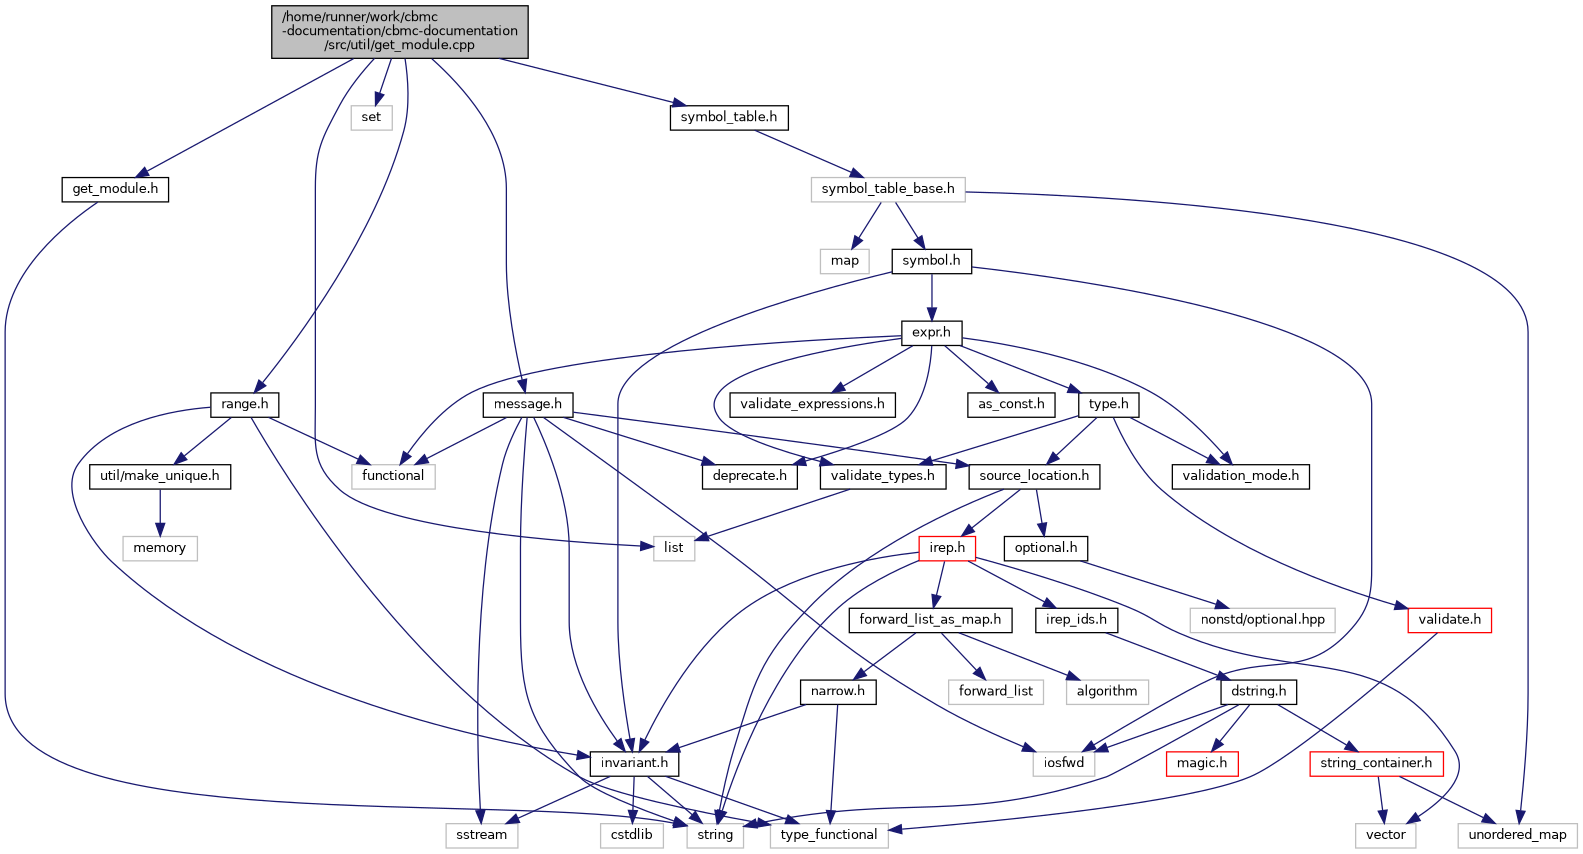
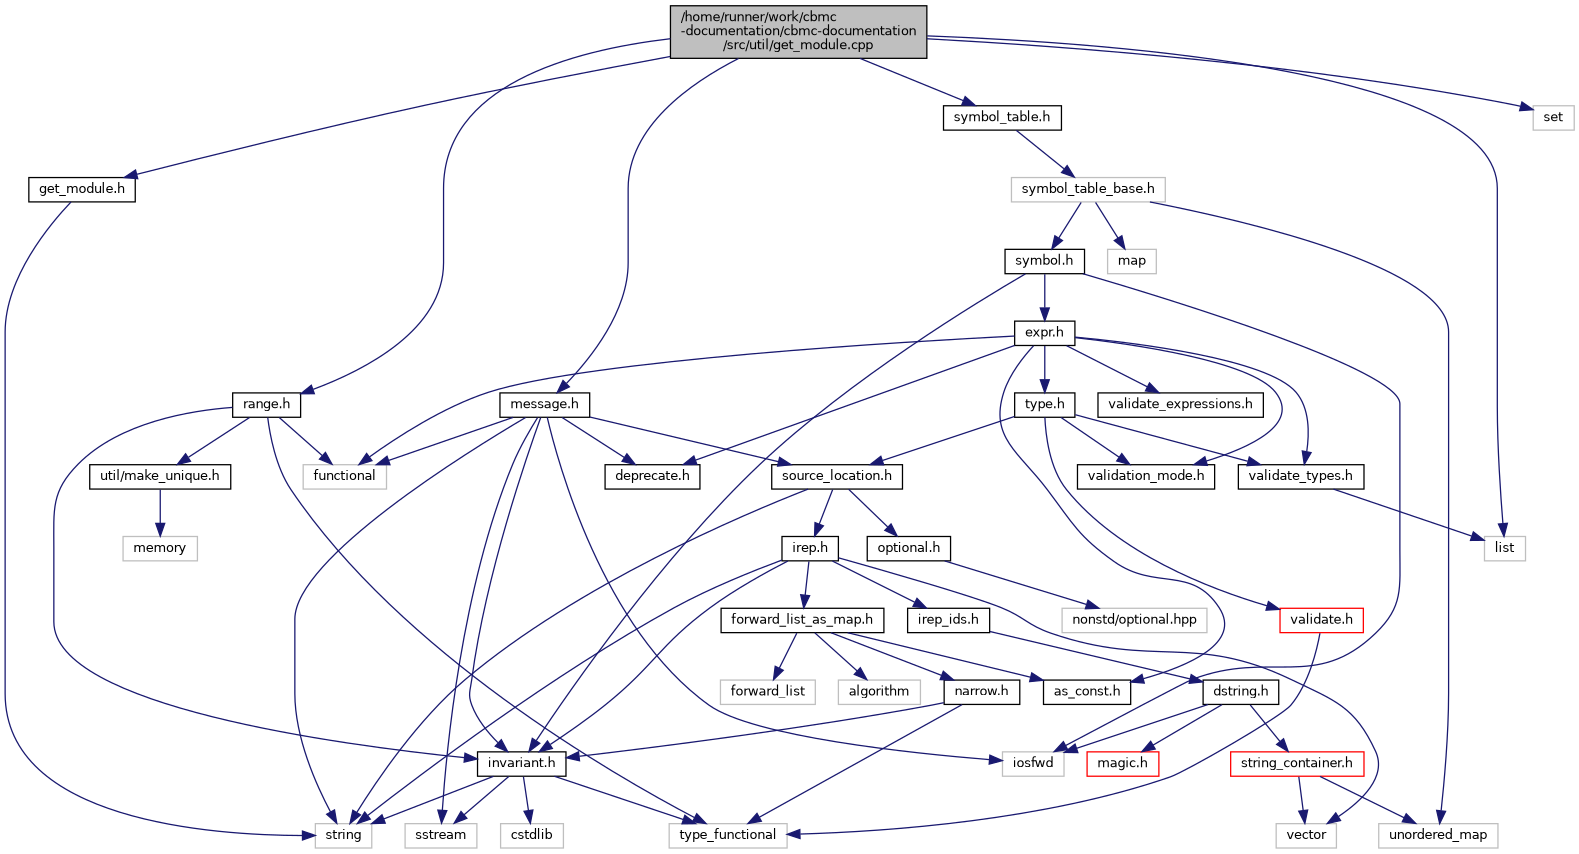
(947, 549) -> (810, 549)
none -> (939, 655)
(1008, 801) -> none
